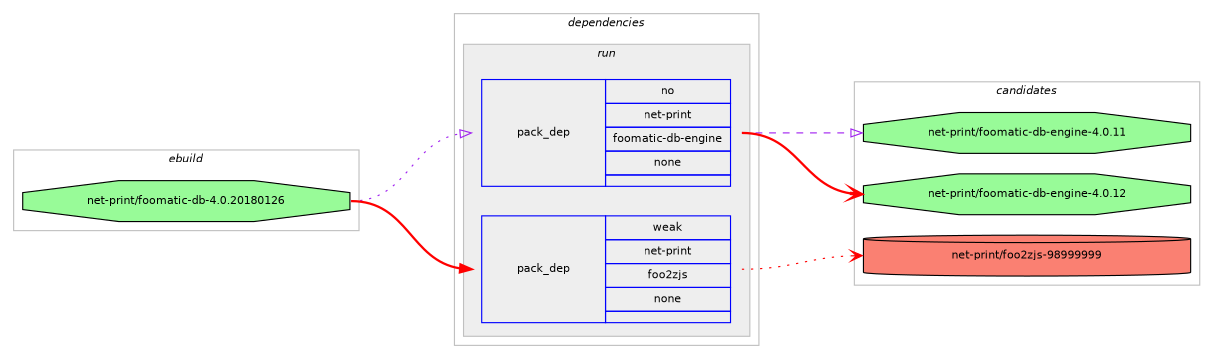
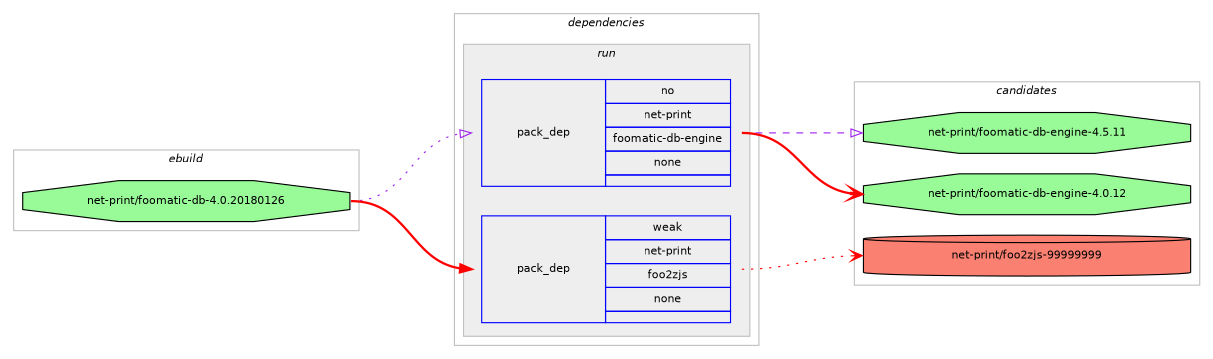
(1027, 133) -> (1027, 133)
(1027, 256) -> (1027, 256)
